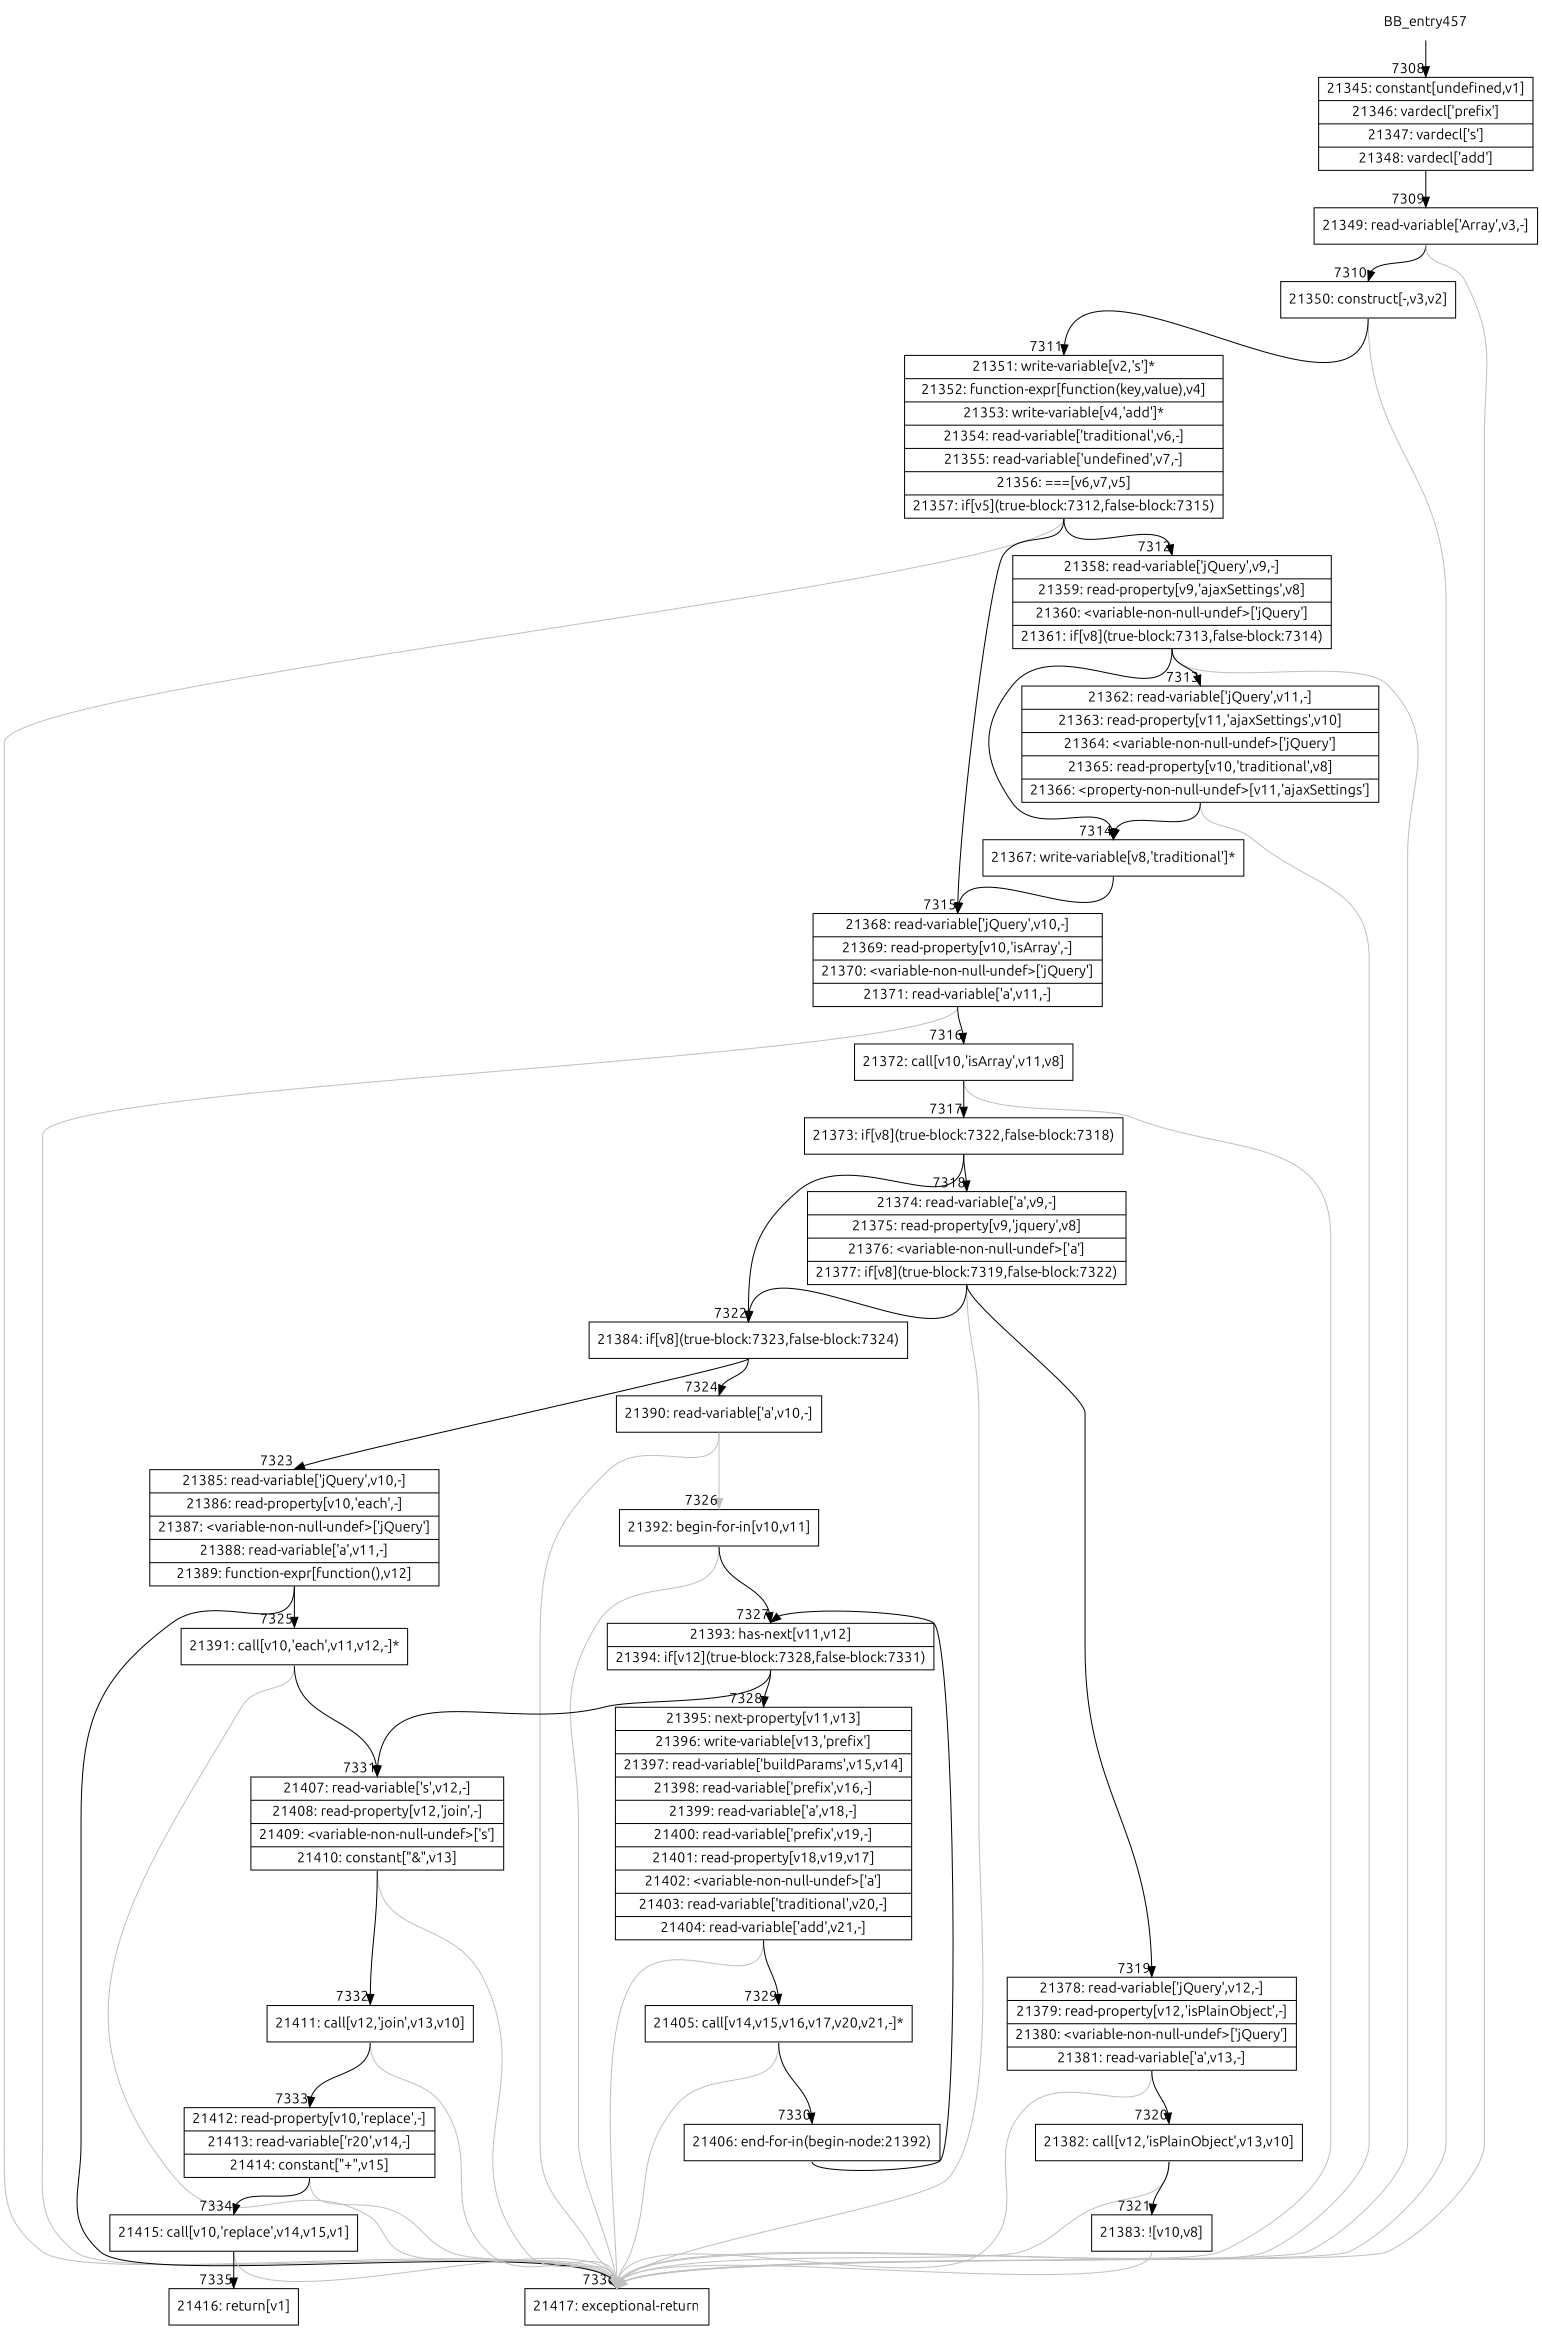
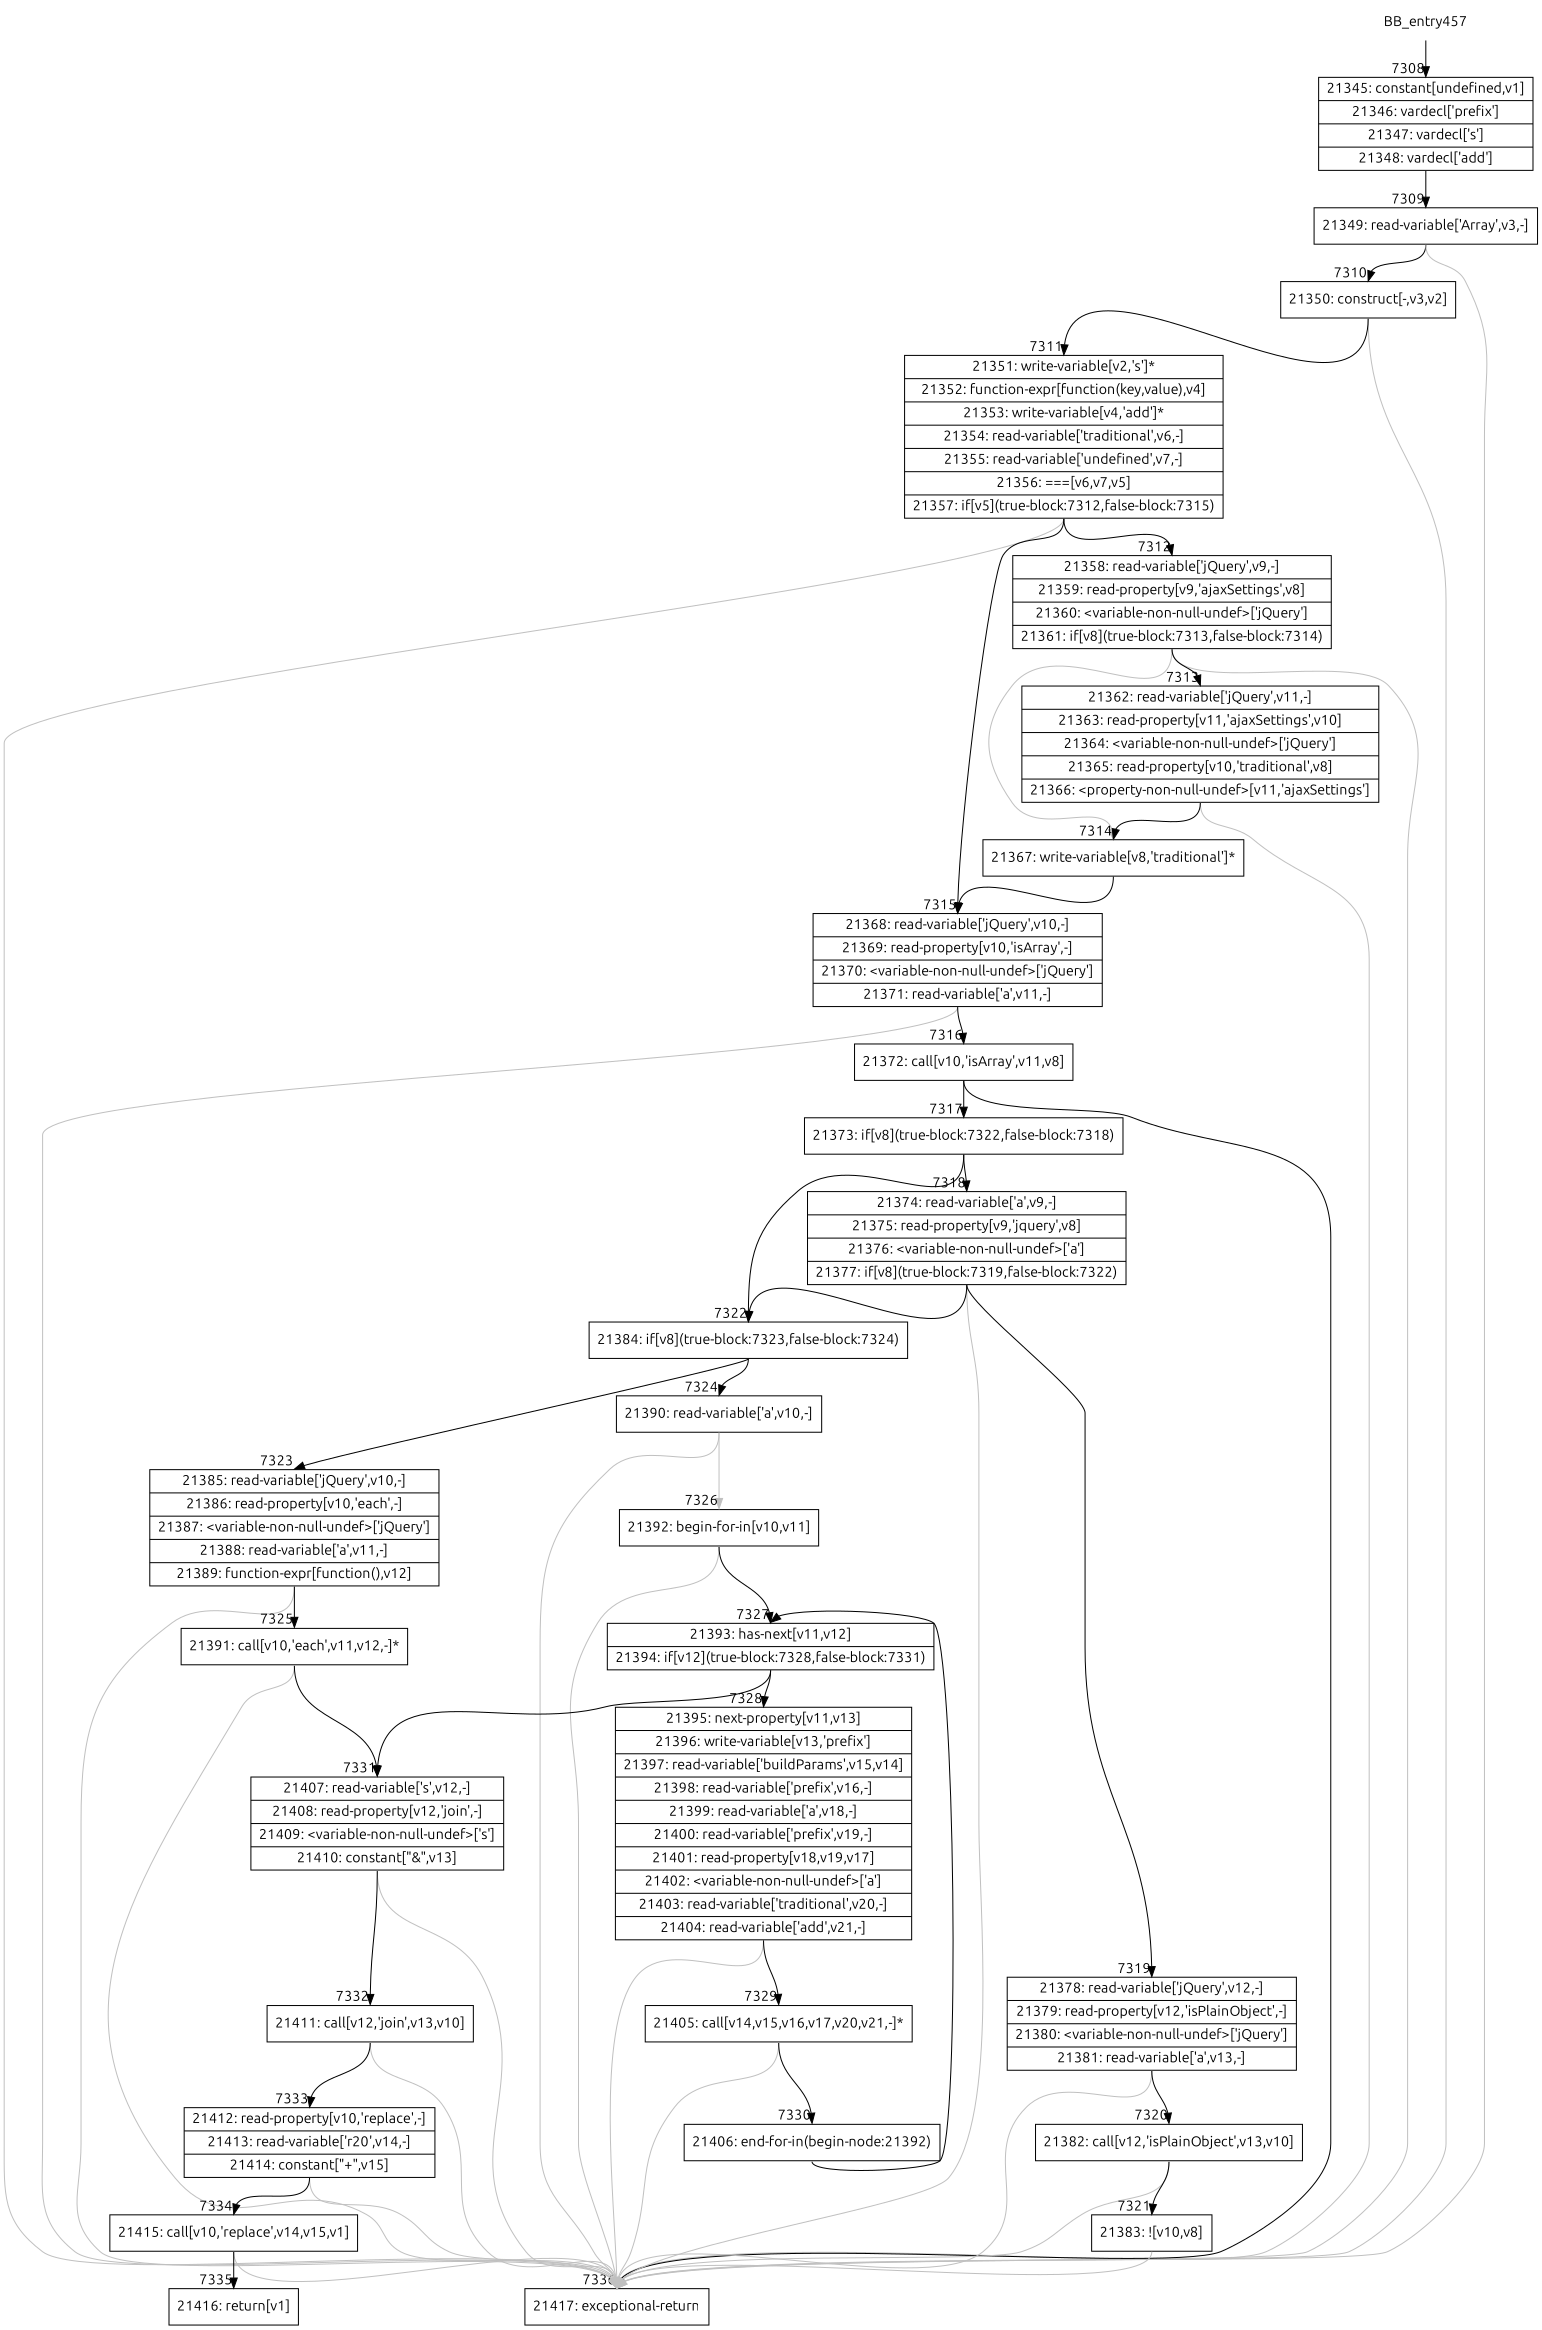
(998, 708) -> (998, 708)
(1331, 1856) -> (1331, 1856)
(81, 2112) -> (81, 2112)
